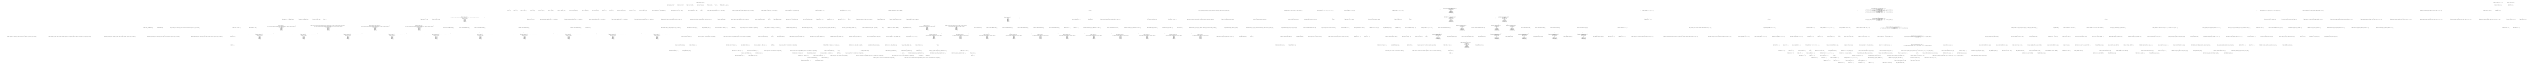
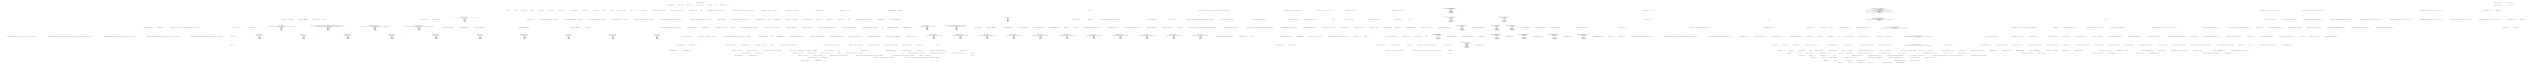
(912, 19) -> none
